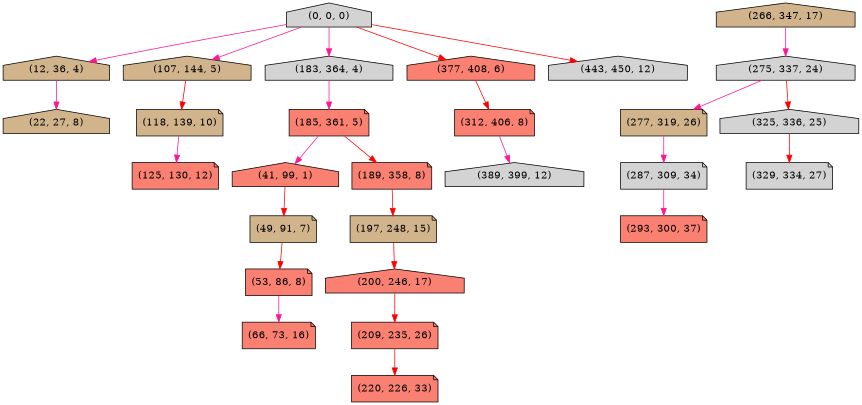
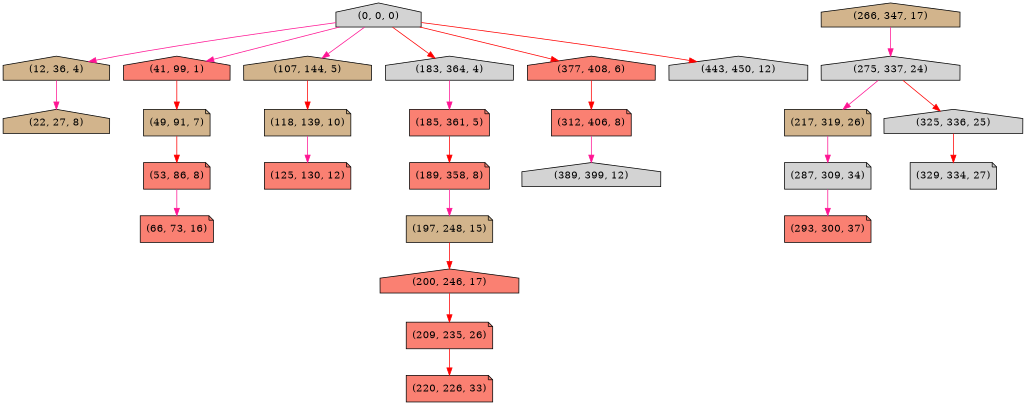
(329, 38) -> (411, 40)
(664, 123) -> (828, 123)
(309, 147) -> (277, 43)
(392, 199) -> (449, 199)
